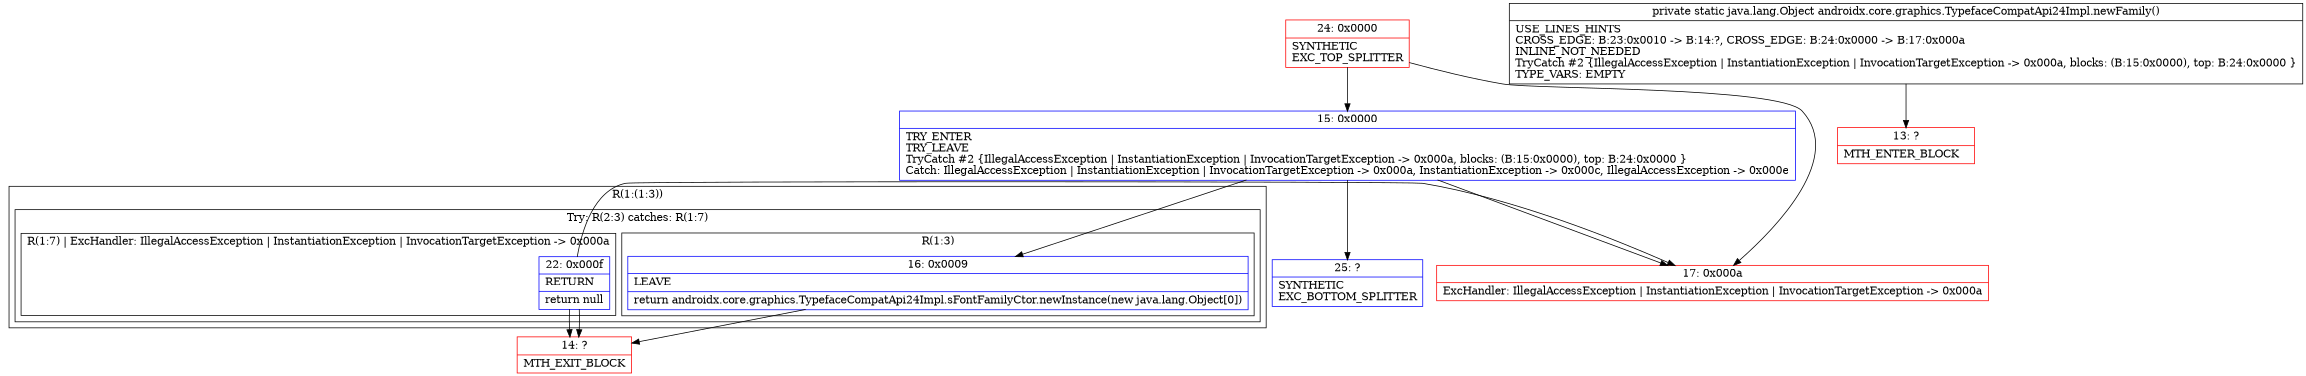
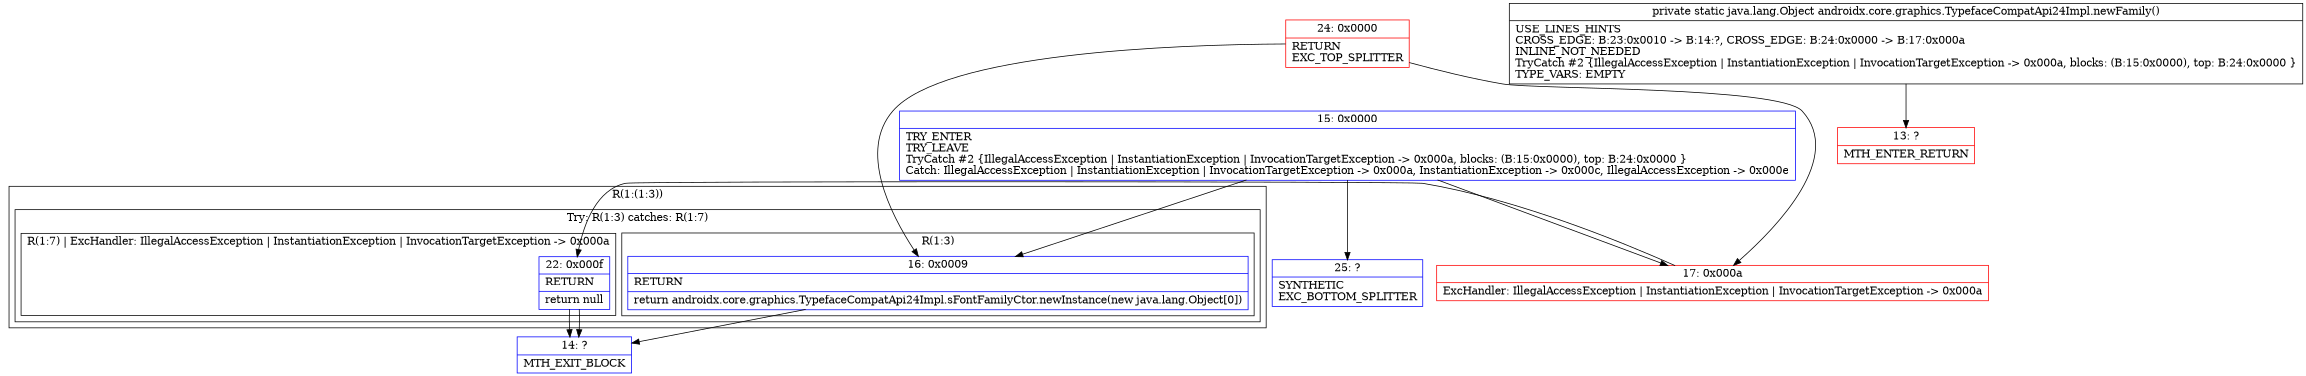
(1325, 47) -> (1316, 47)
(1347, 85) -> (1009, 65)
(1902, 154) -> (1906, 154)
(1049, 182) -> (1057, 182)
(638, 218) -> (638, 218)
(653, 282) -> (658, 282)
(574, 355) -> (574, 355)
